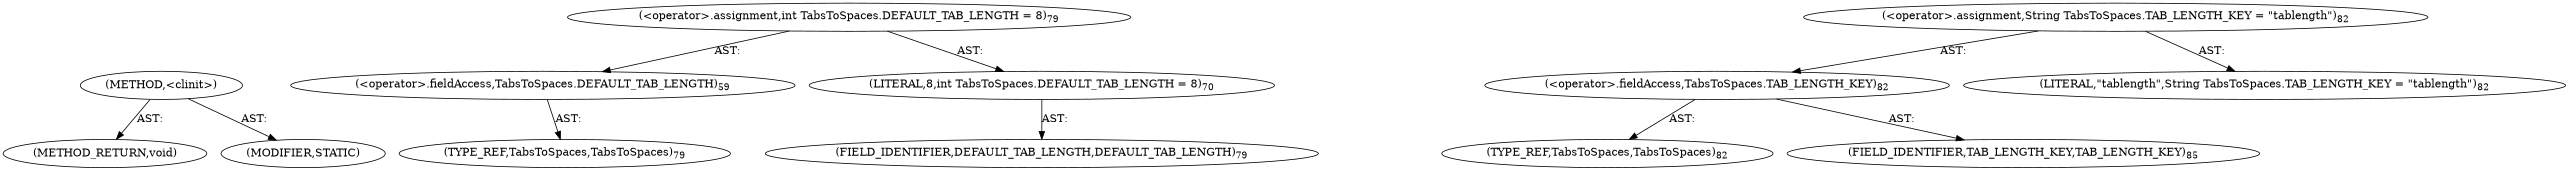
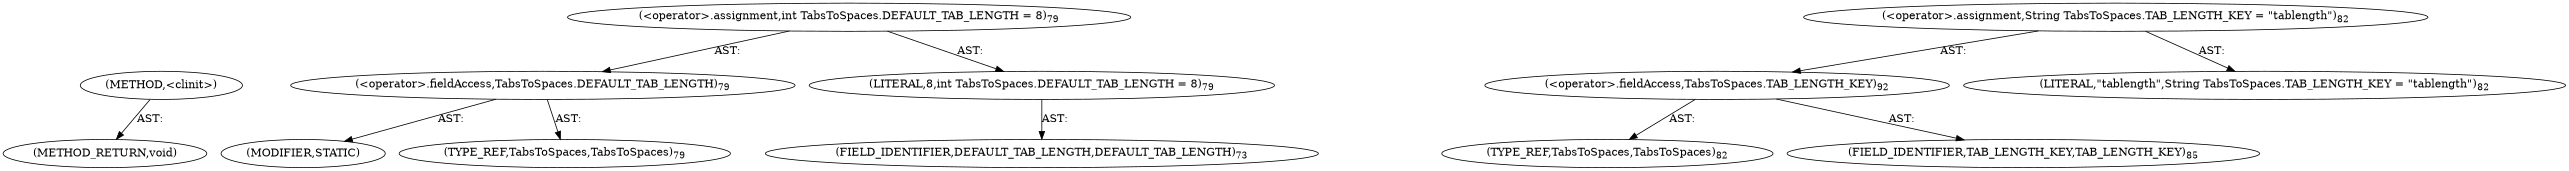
(724, 84) -> (724, 84)
(1208, 84) -> (1208, 84)
(1883, 84) -> (1883, 84)
(229, 118) -> (424, 119)
(1242, 152) -> (1242, 152)
